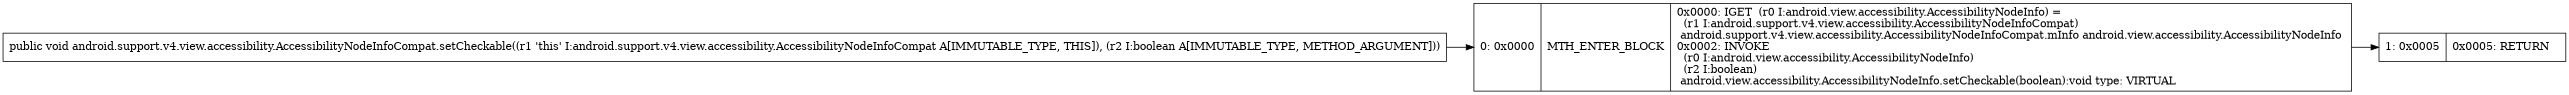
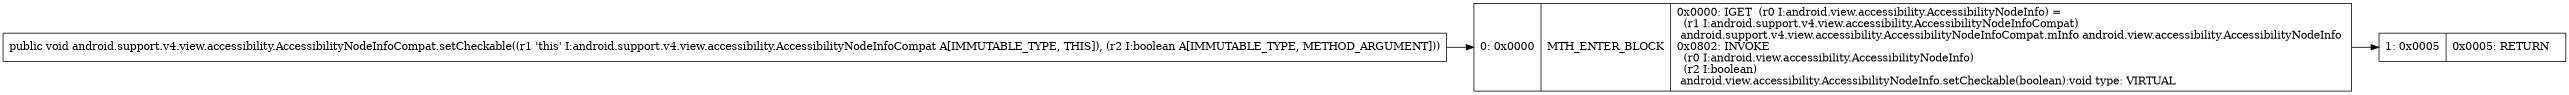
(1727, 47) -> (1727, 47)
